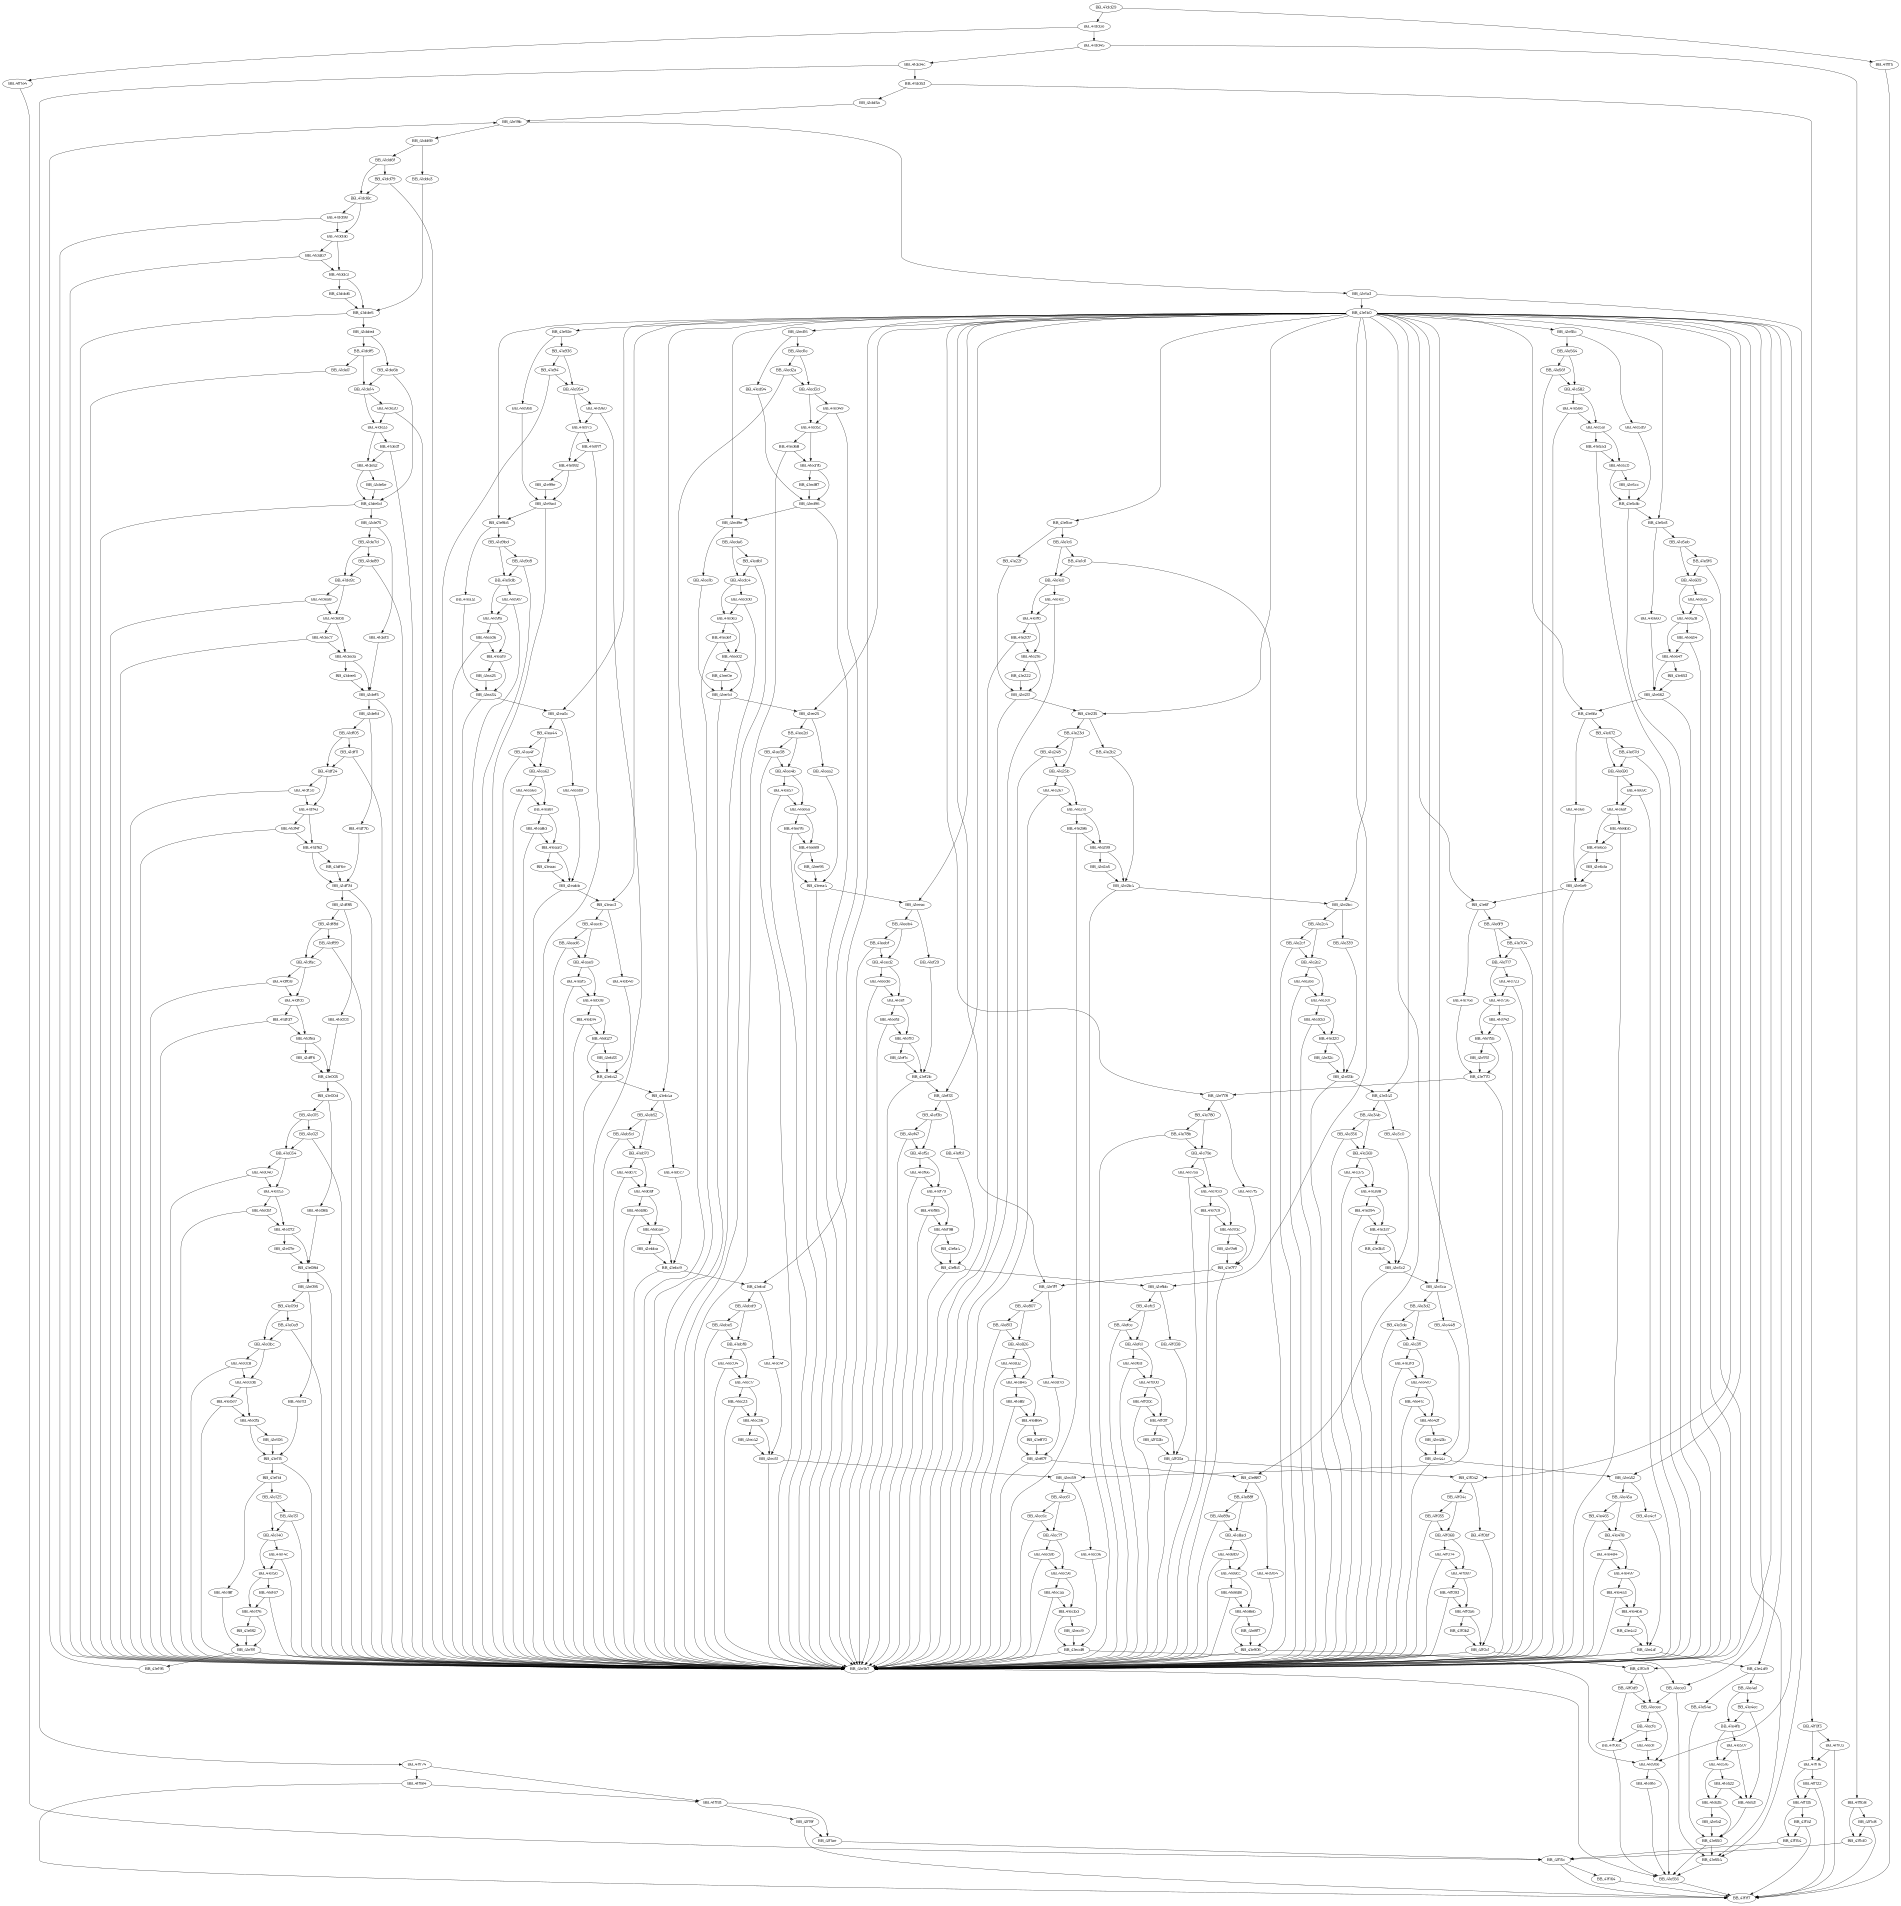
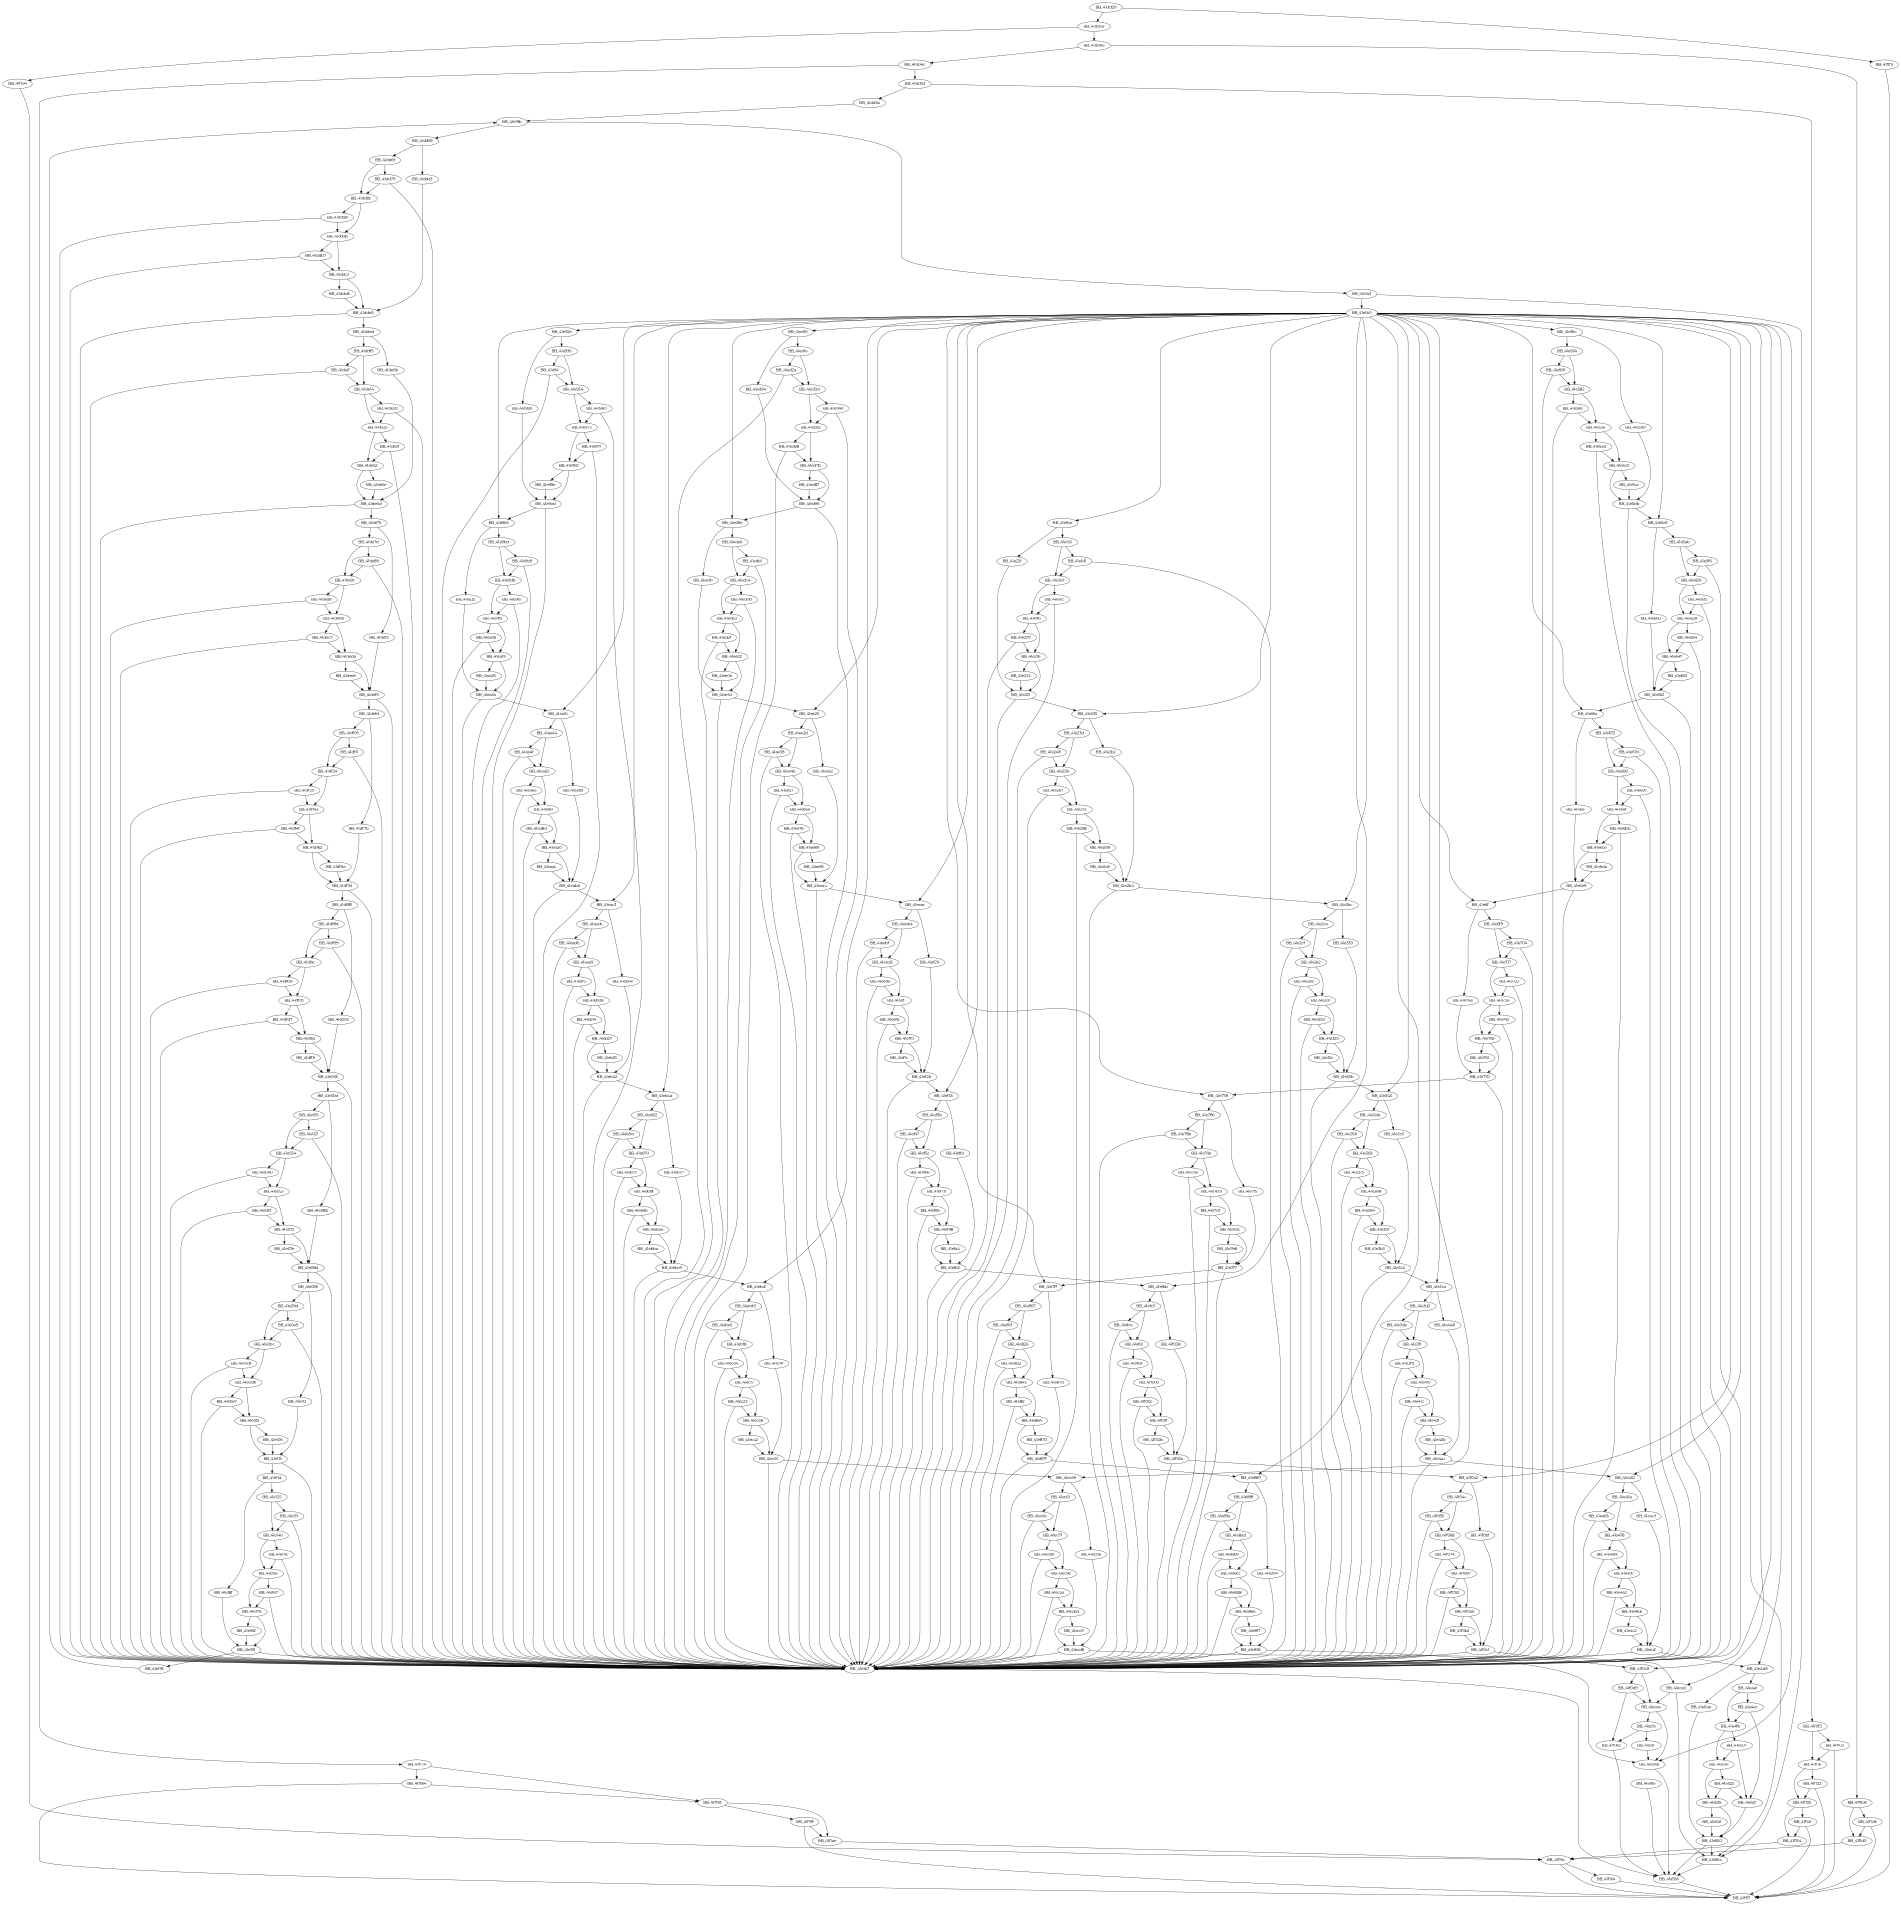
(377, 379) -> (351, 379)
(1648, 1773) -> none
